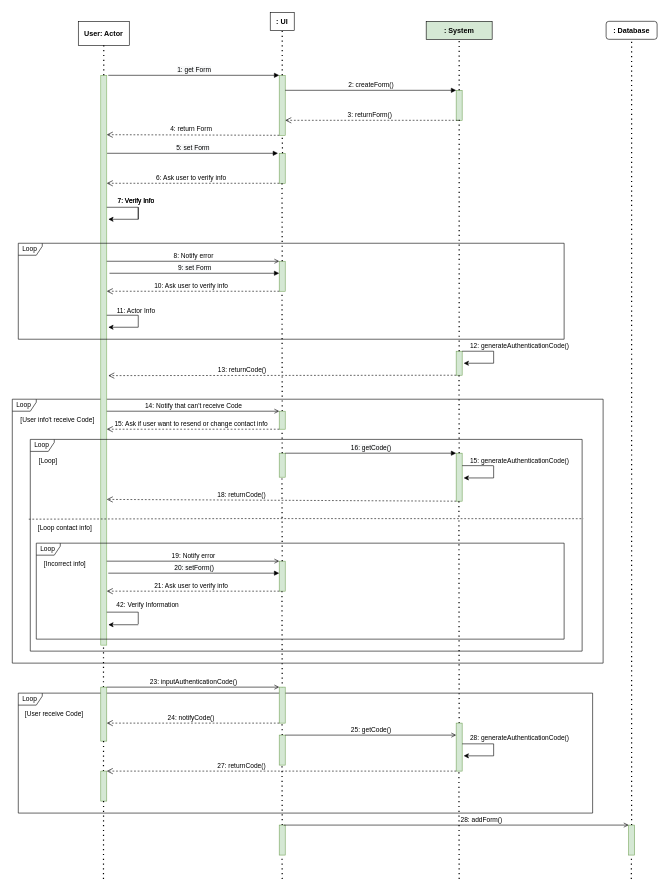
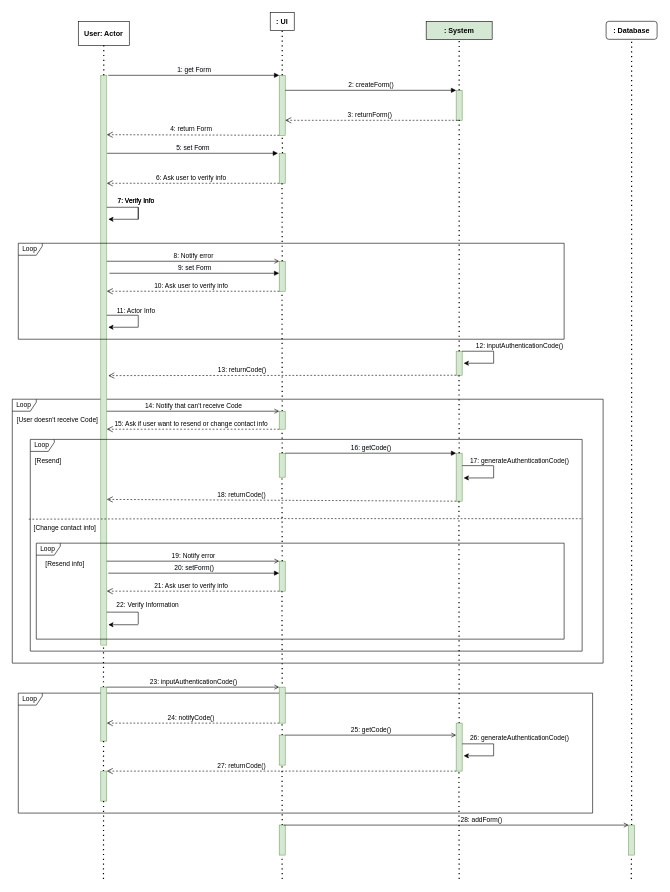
(520, 346) -> (520, 346)
(58, 420) -> (58, 420)
(48, 461) -> (48, 461)
(520, 461) -> (520, 461)
(65, 528) -> (65, 528)
(65, 564) -> (65, 564)
(148, 605) -> (148, 605)
(54, 714) -> none
(520, 738) -> (520, 738)
